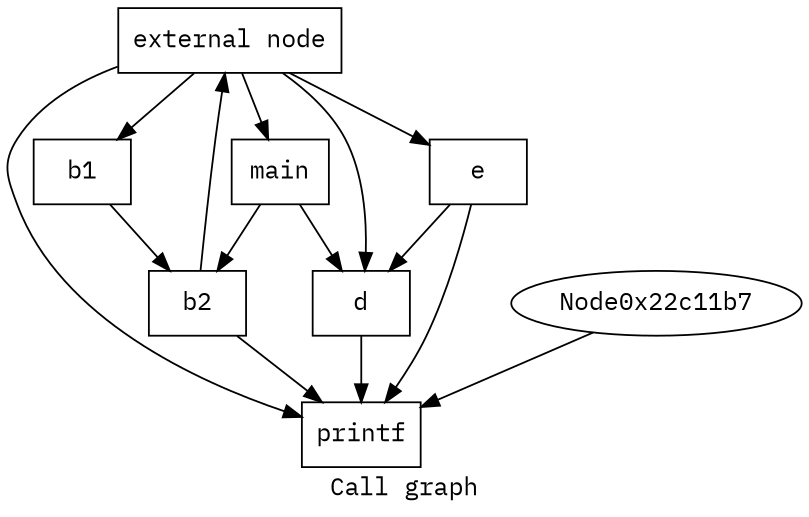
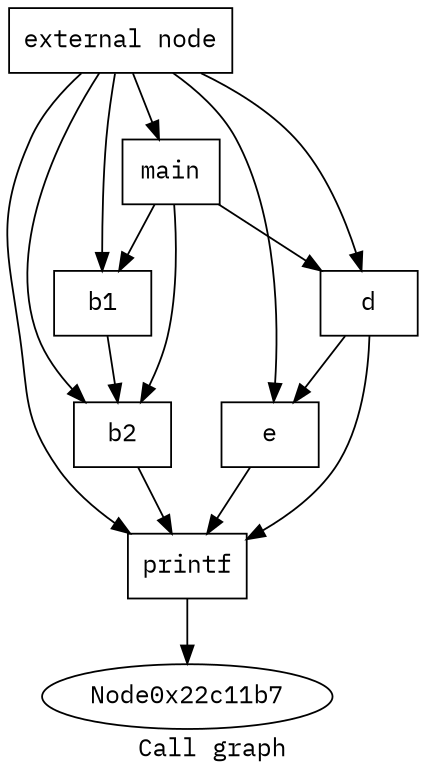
(210, 181) -> (32, 230)
none -> (141, 230)
(426, 231) -> (325, 362)
(516, 366) -> (187, 622)
